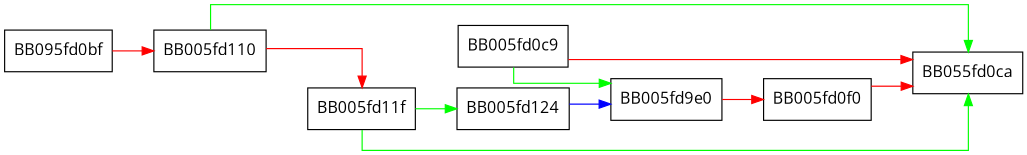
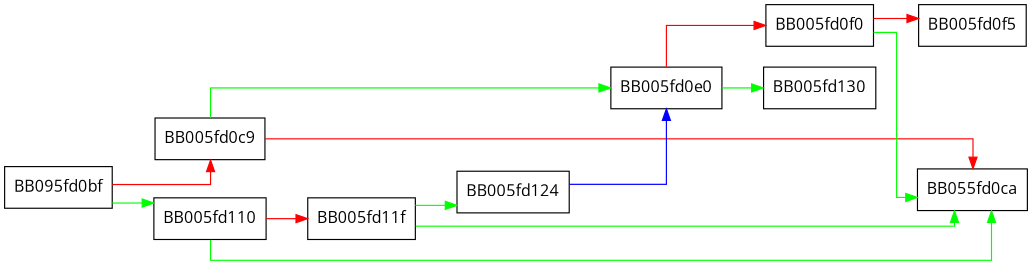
none -> (972, 25)
(127, 51) -> (127, 203)
(886, 86) -> (897, 108)
none -> (820, 88)
(666, 99) -> (666, 88)
none -> (168, 185)
